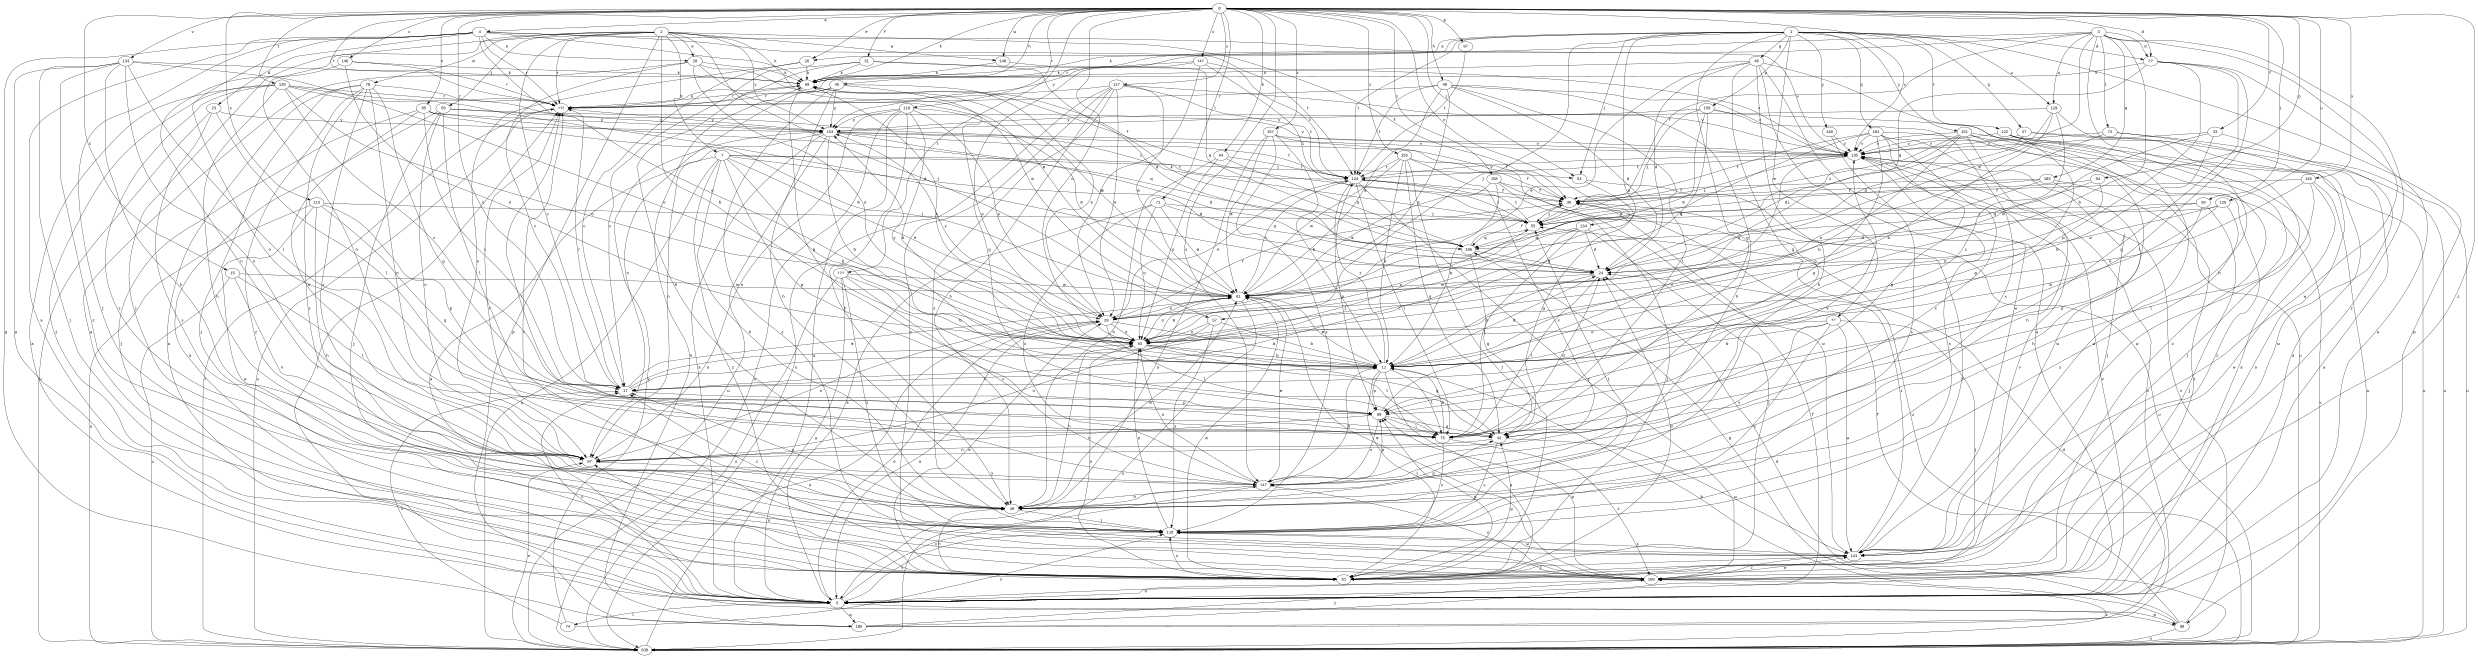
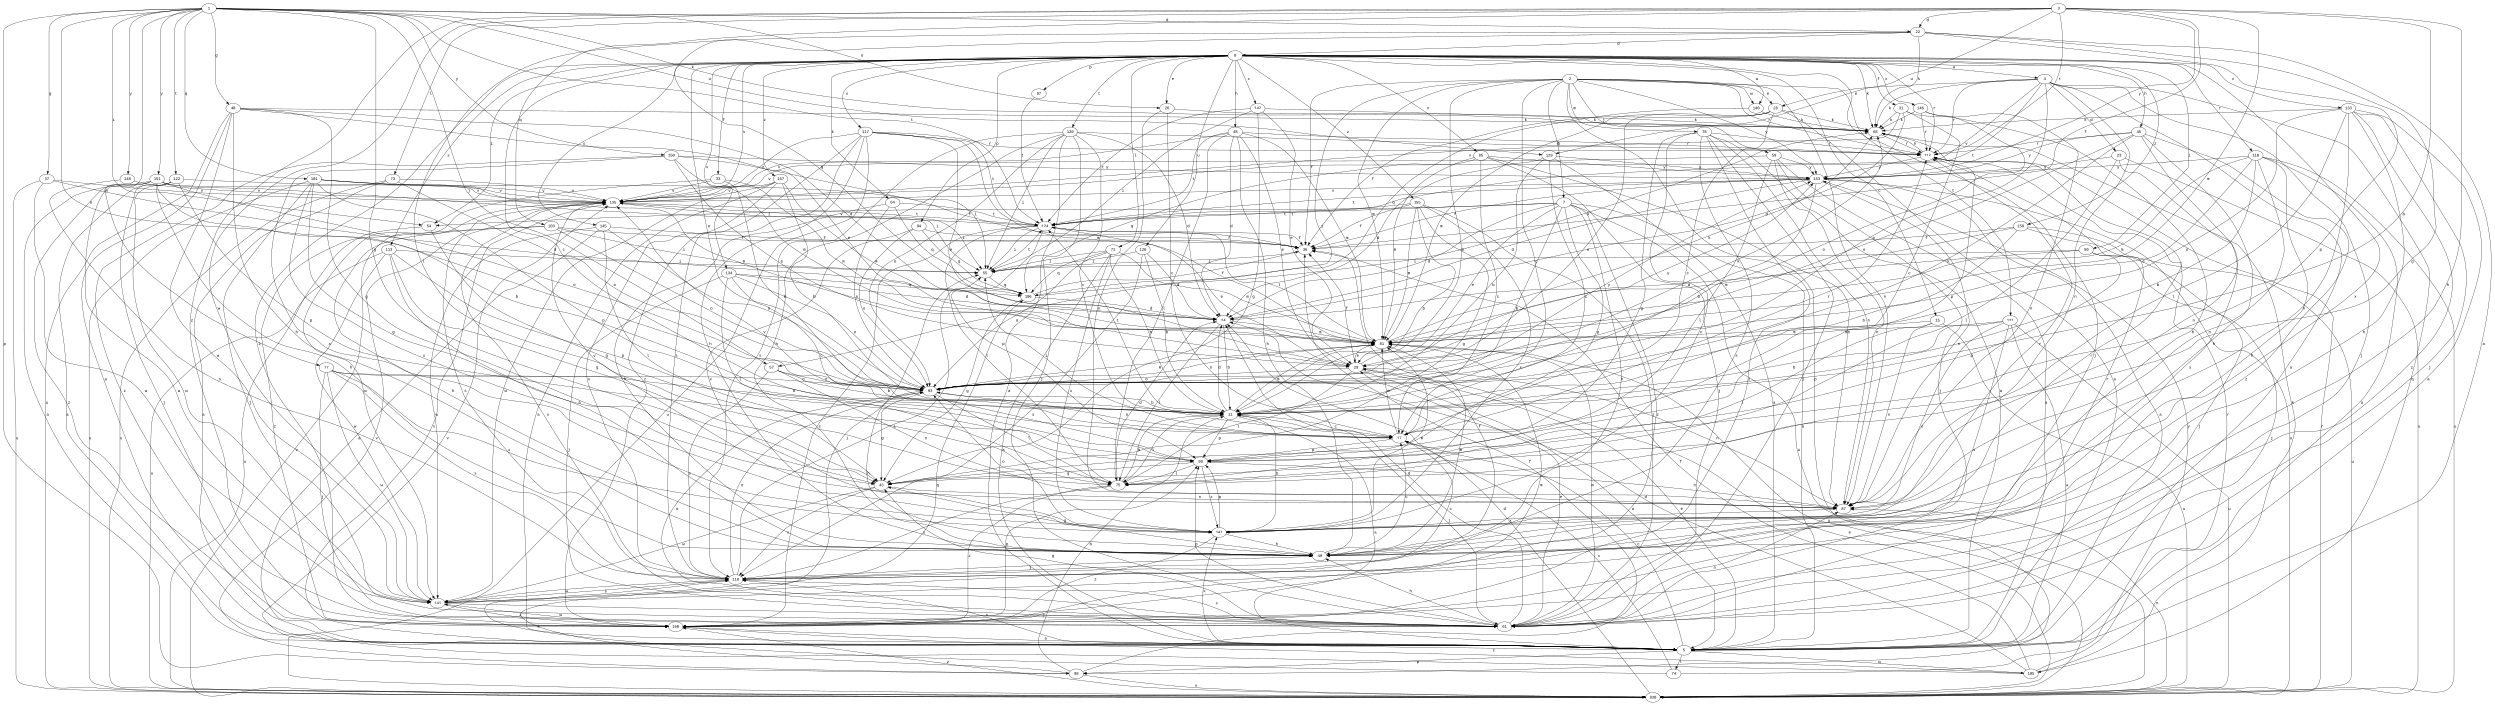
(1906, 17) -> (1578, 44)
(1237, 343) -> (1153, 344)
none -> (789, 456)
(254, 487) -> none
